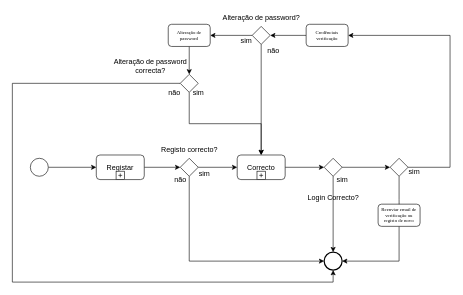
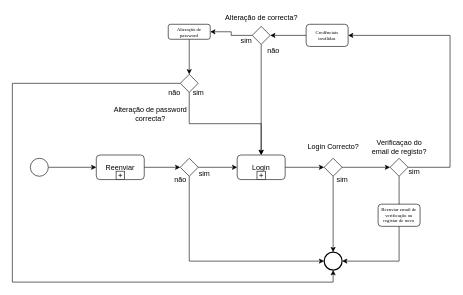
(262, 18) -> (262, 18)
(189, 35) -> (189, 32)
(327, 36) -> (327, 36)
(150, 65) -> (150, 113)
none -> (399, 147)
(189, 150) -> none
(120, 168) -> (120, 168)
(261, 168) -> (261, 168)
(333, 198) -> (333, 147)
(399, 216) -> (399, 216)
